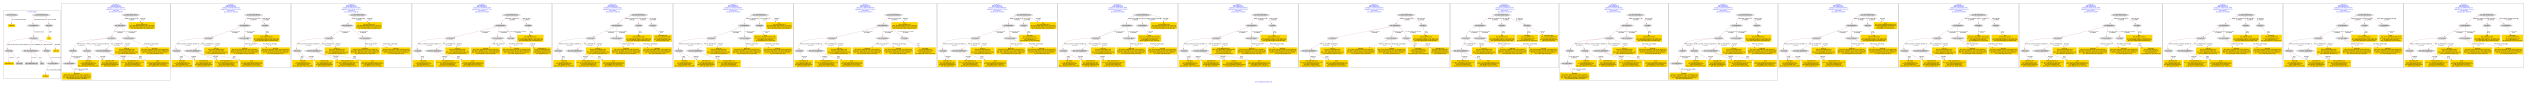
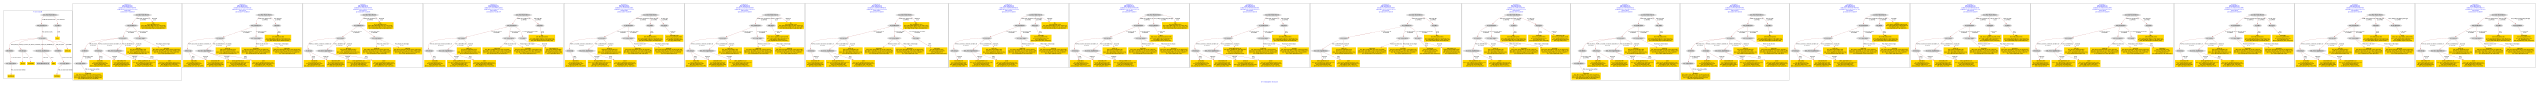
none -> (10, 51)
(9, 63) -> (23, 63)
(19, 63) -> (31, 63)
(42, 63) -> (54, 63)
